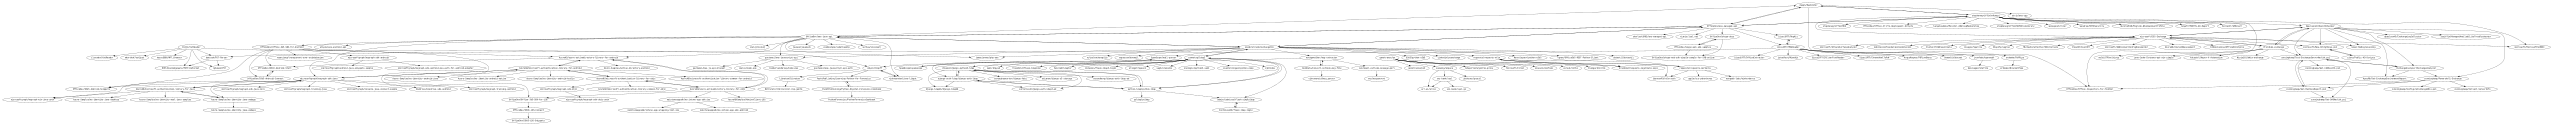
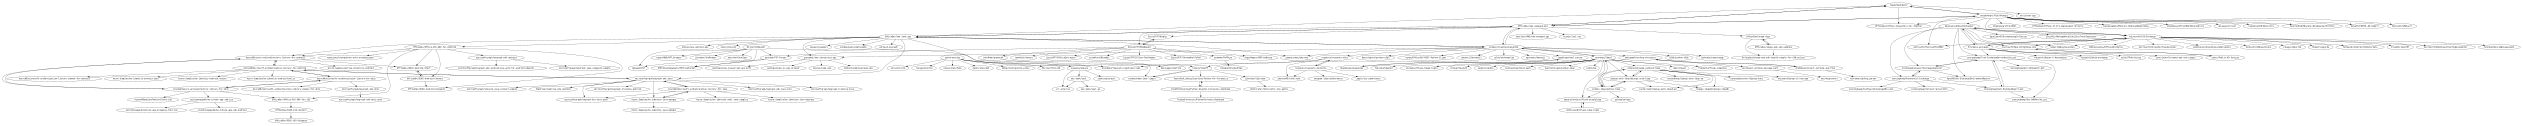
(2274, 86) -> (1917, 74)
